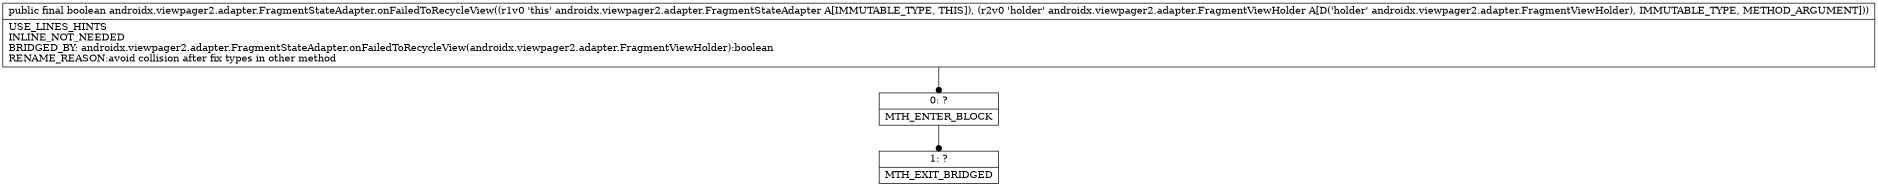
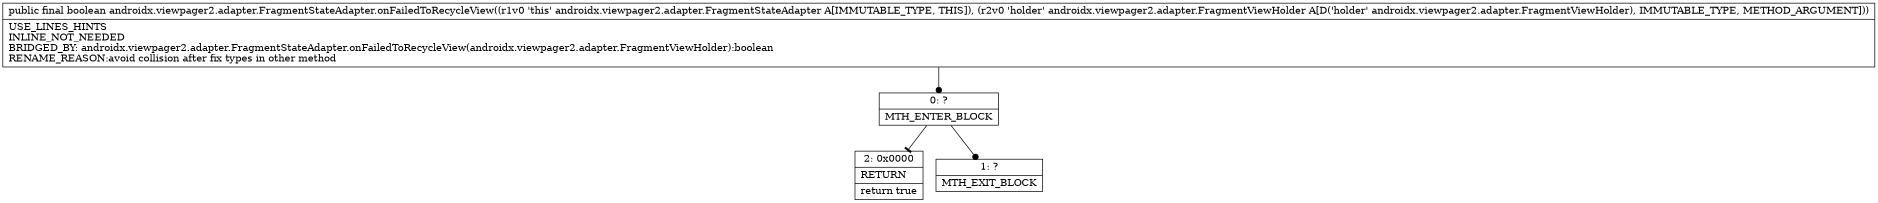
none -> (889, 175)
(939, 175) -> (989, 183)
